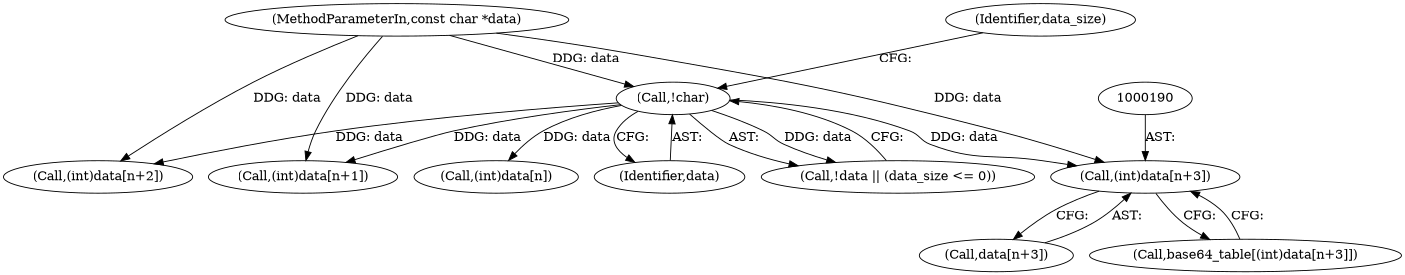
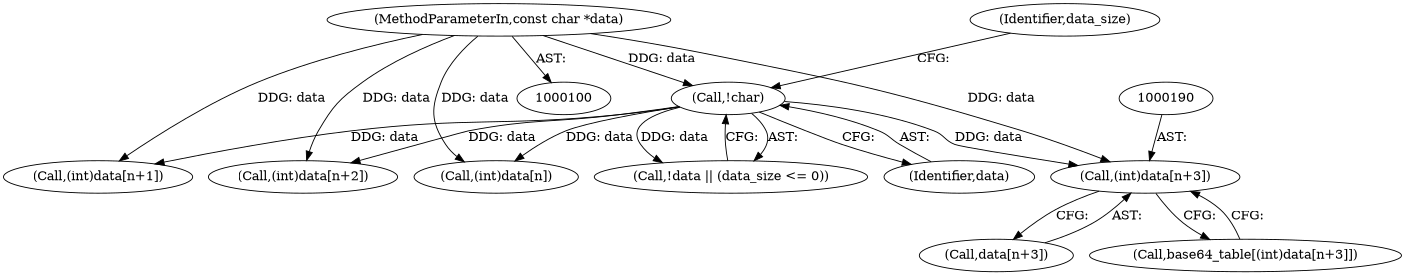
none -> (437, 93)
none -> (564, 98)
